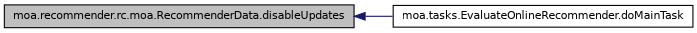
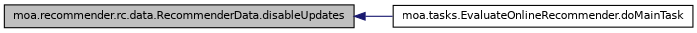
(179, 16) -> (179, 16)
